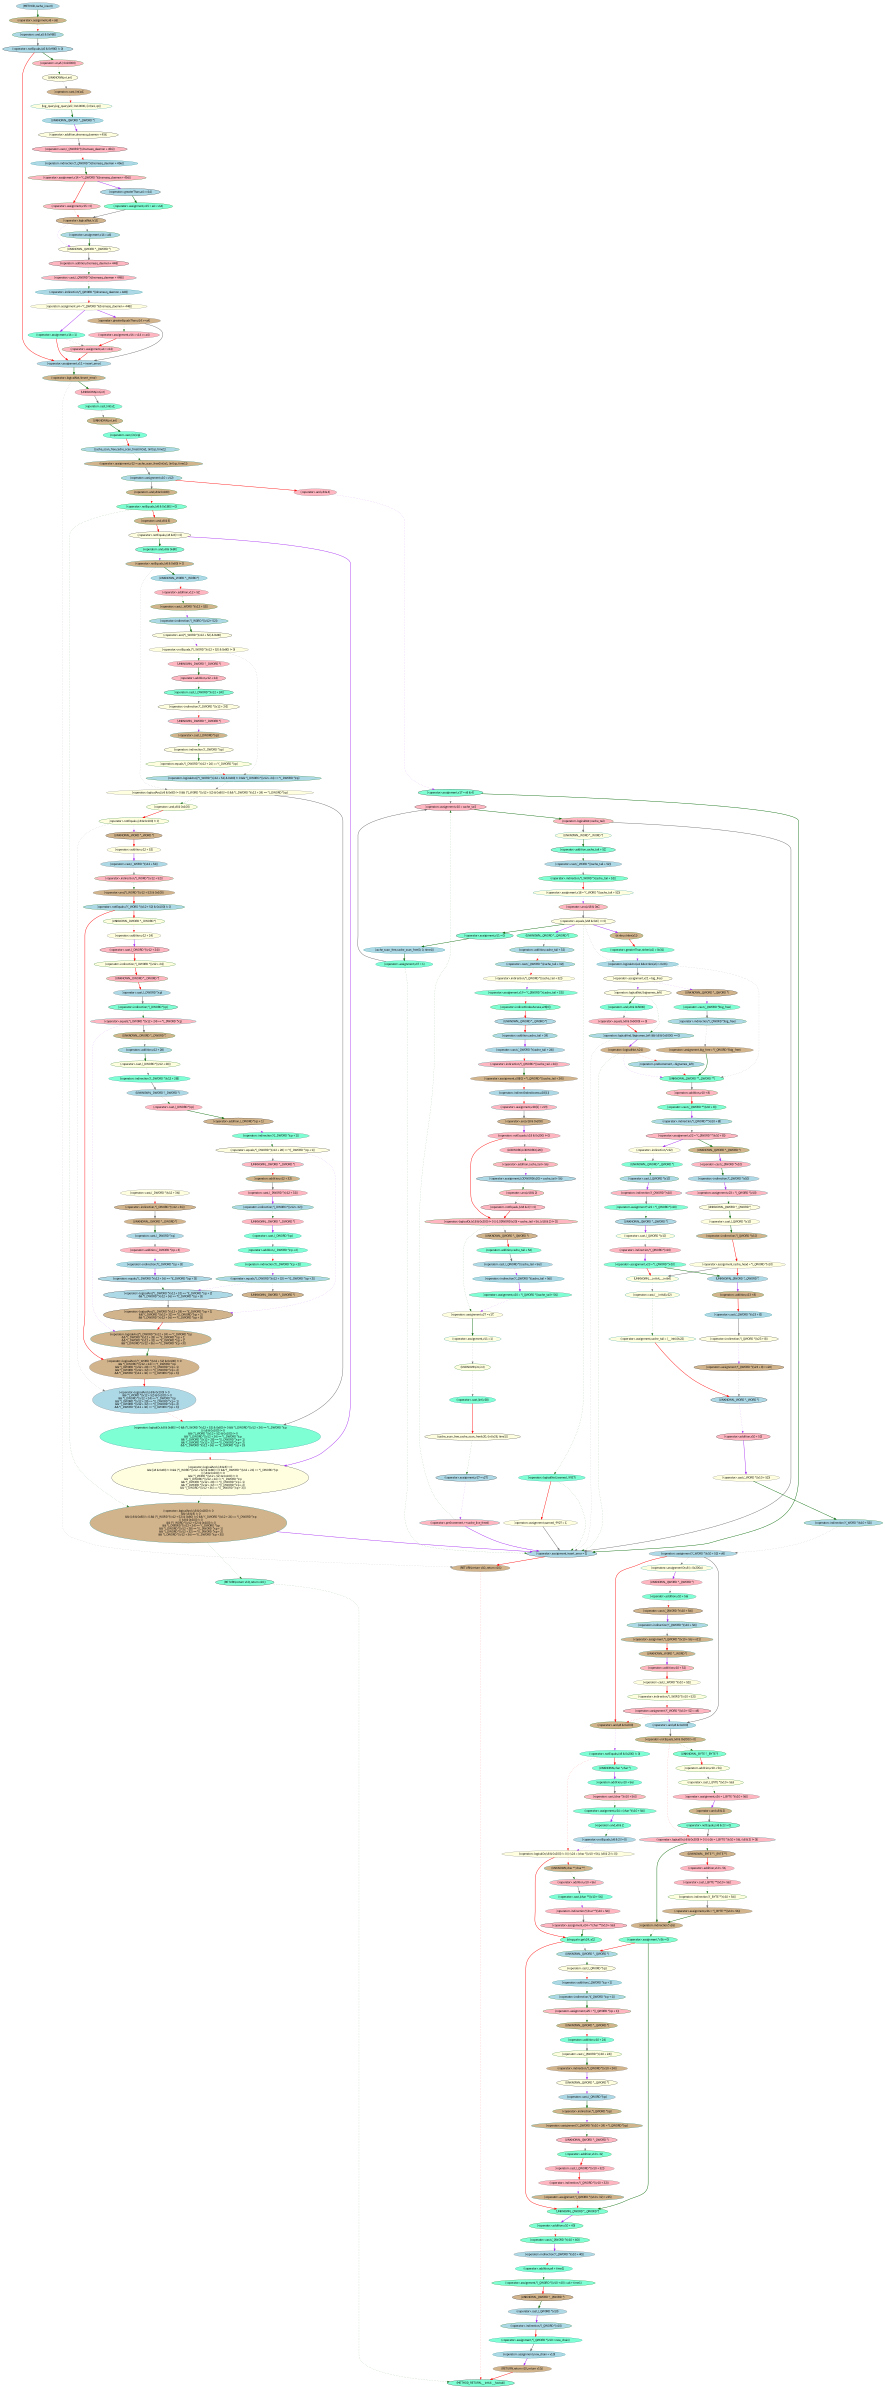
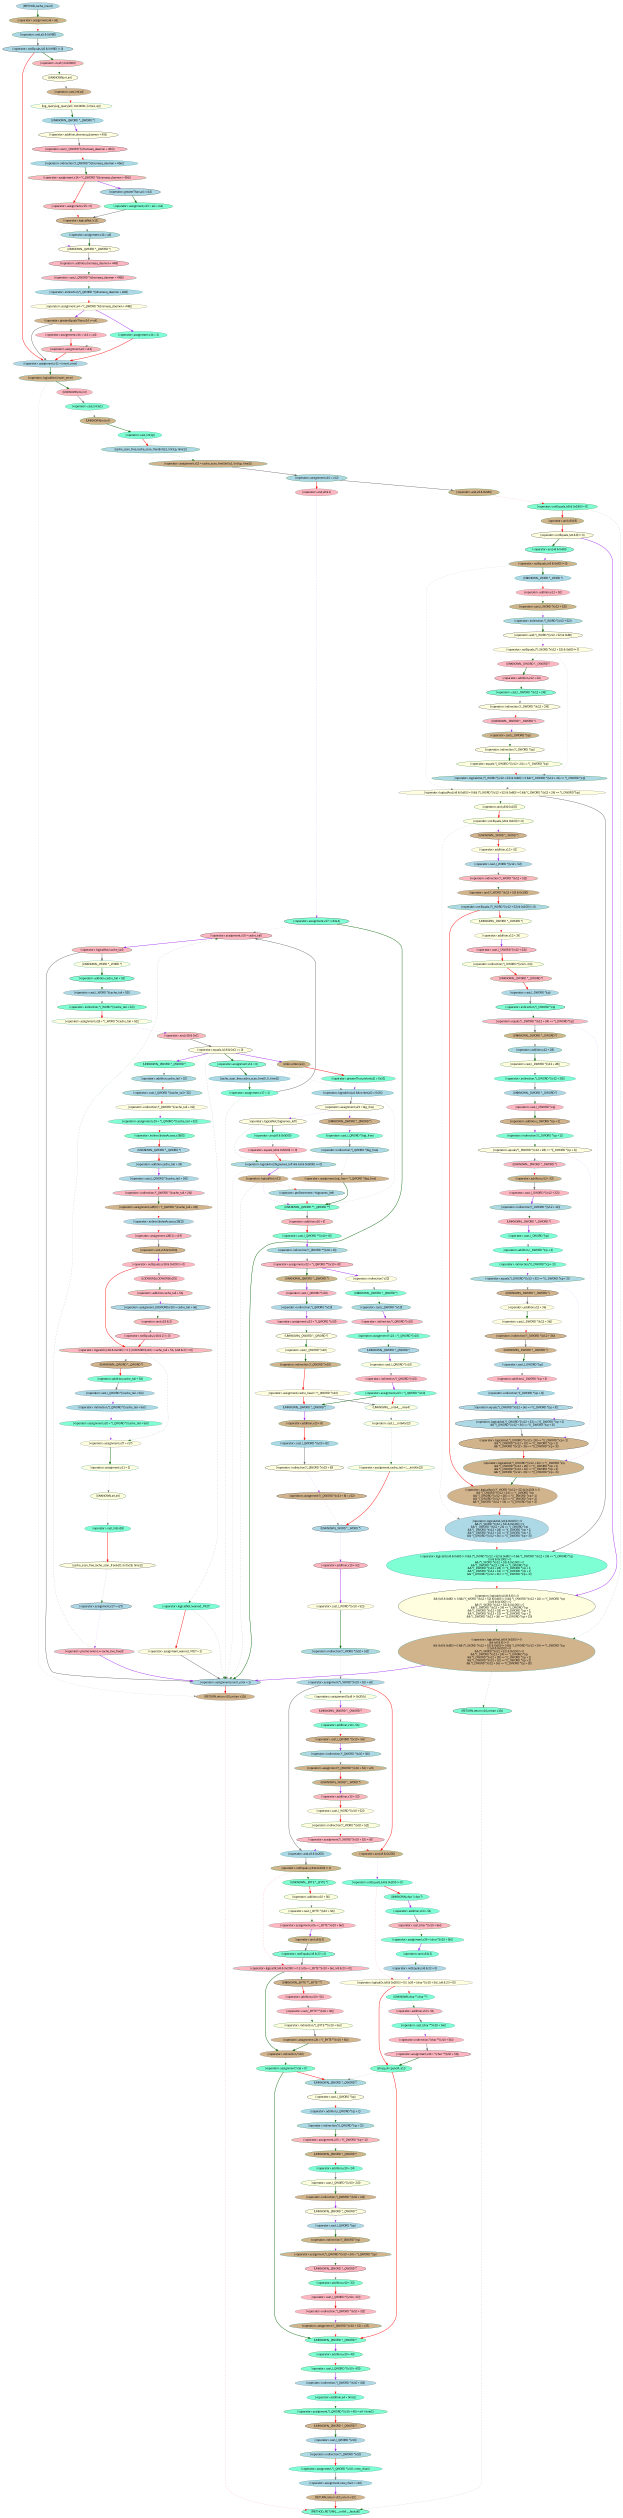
(517, 814) -> (169, 943)
(519, 1286) -> (111, 1415)
none -> (527, 1307)
(568, 1868) -> (410, 1997)
